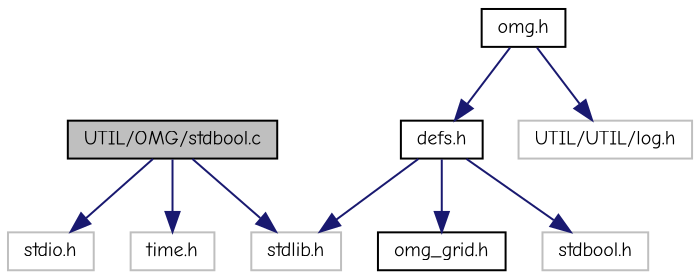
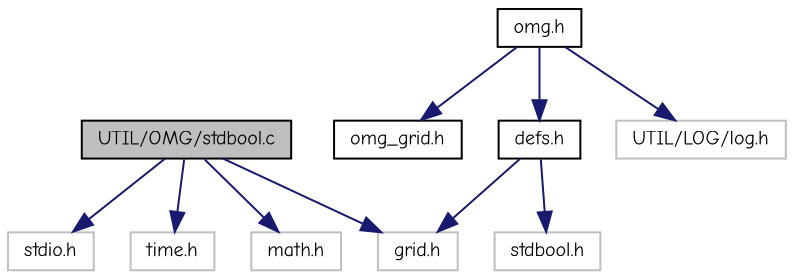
(605, 140) -> (701, 140)
(442, 185) -> (477, 77)
(296, 251) -> (418, 251)
none -> (296, 251)
